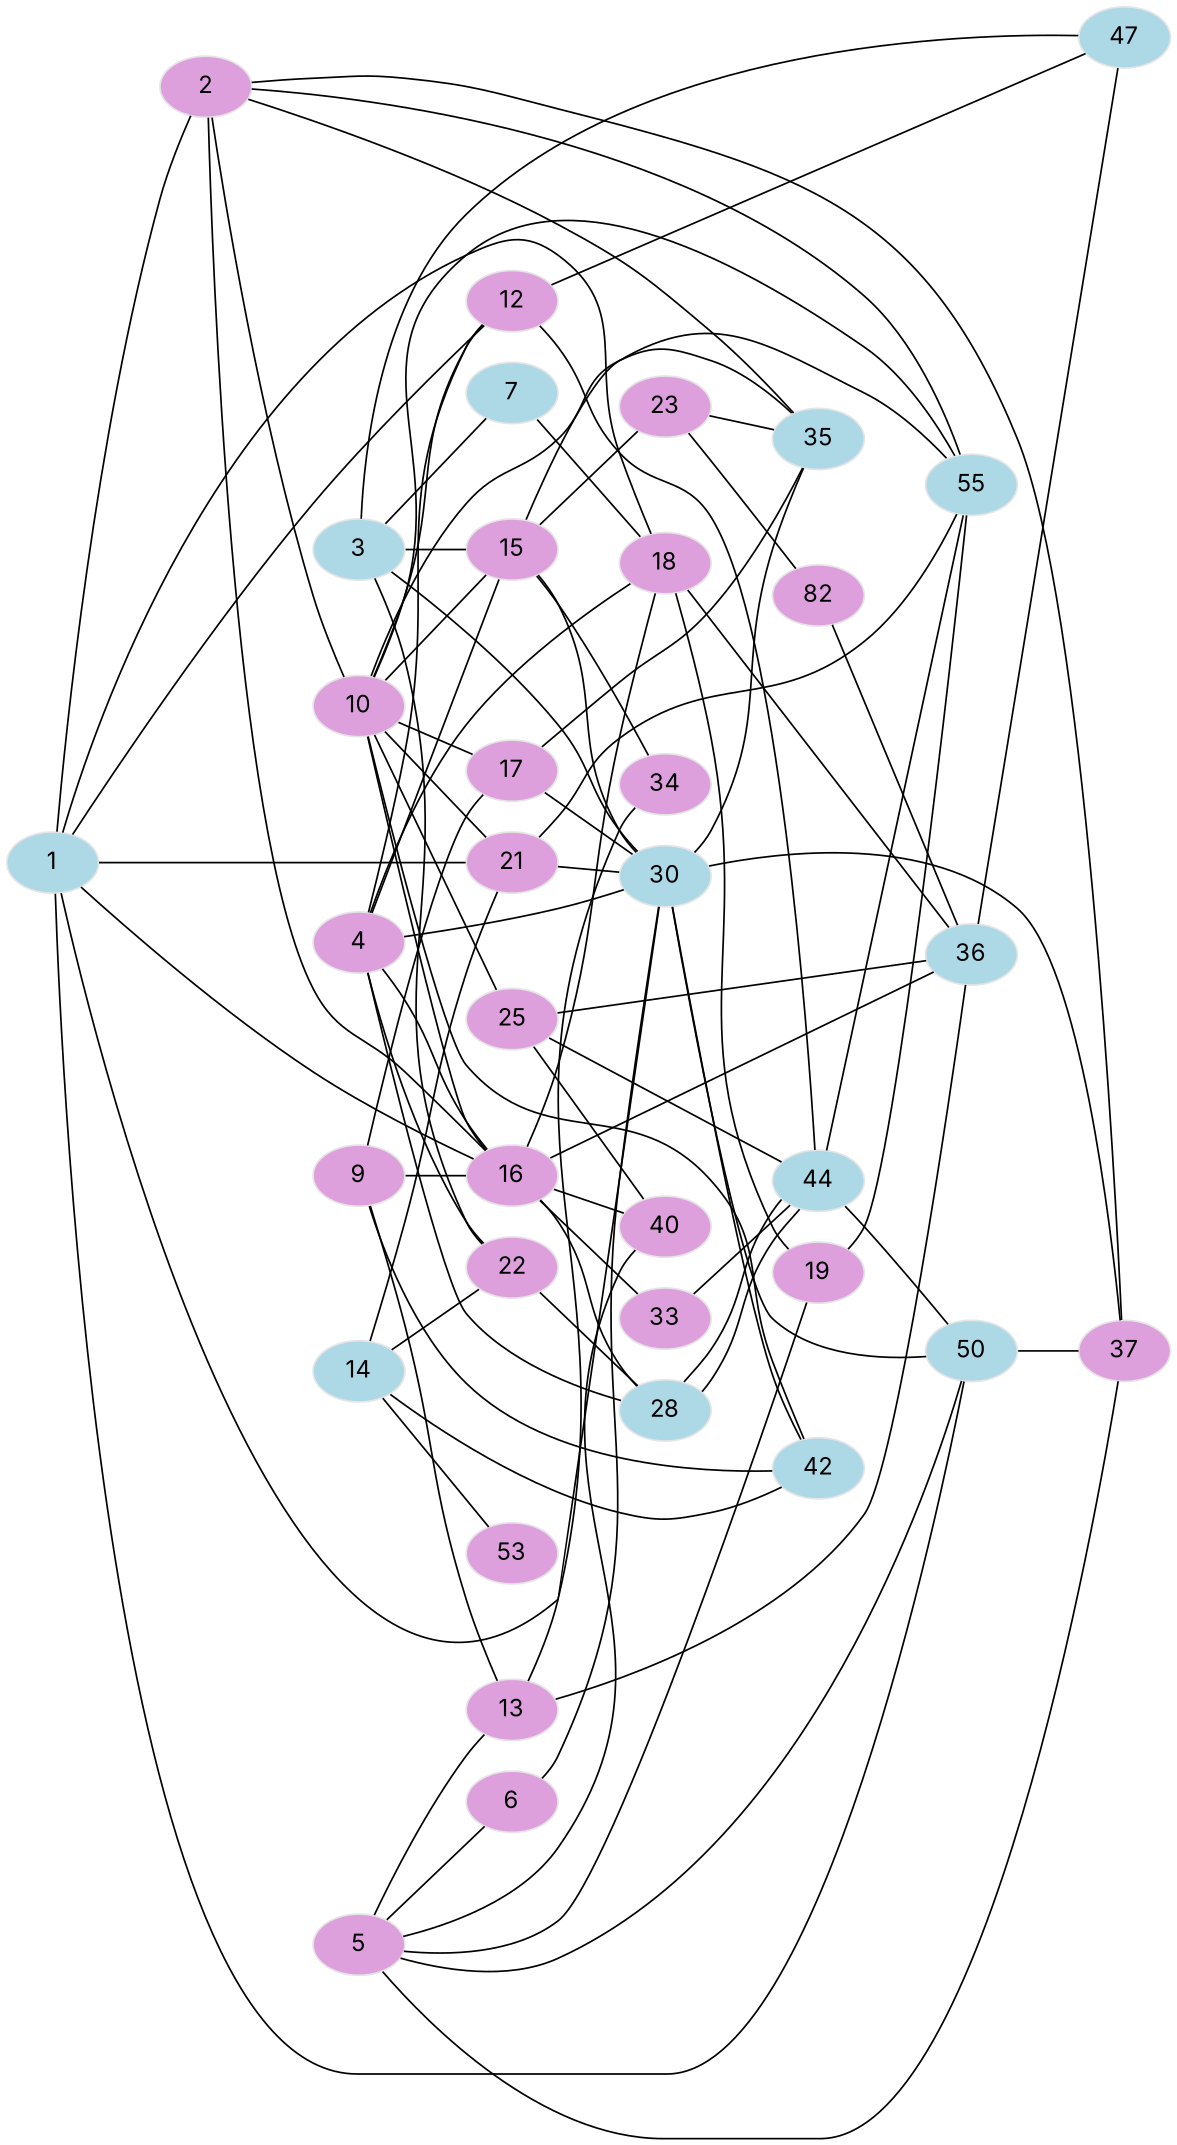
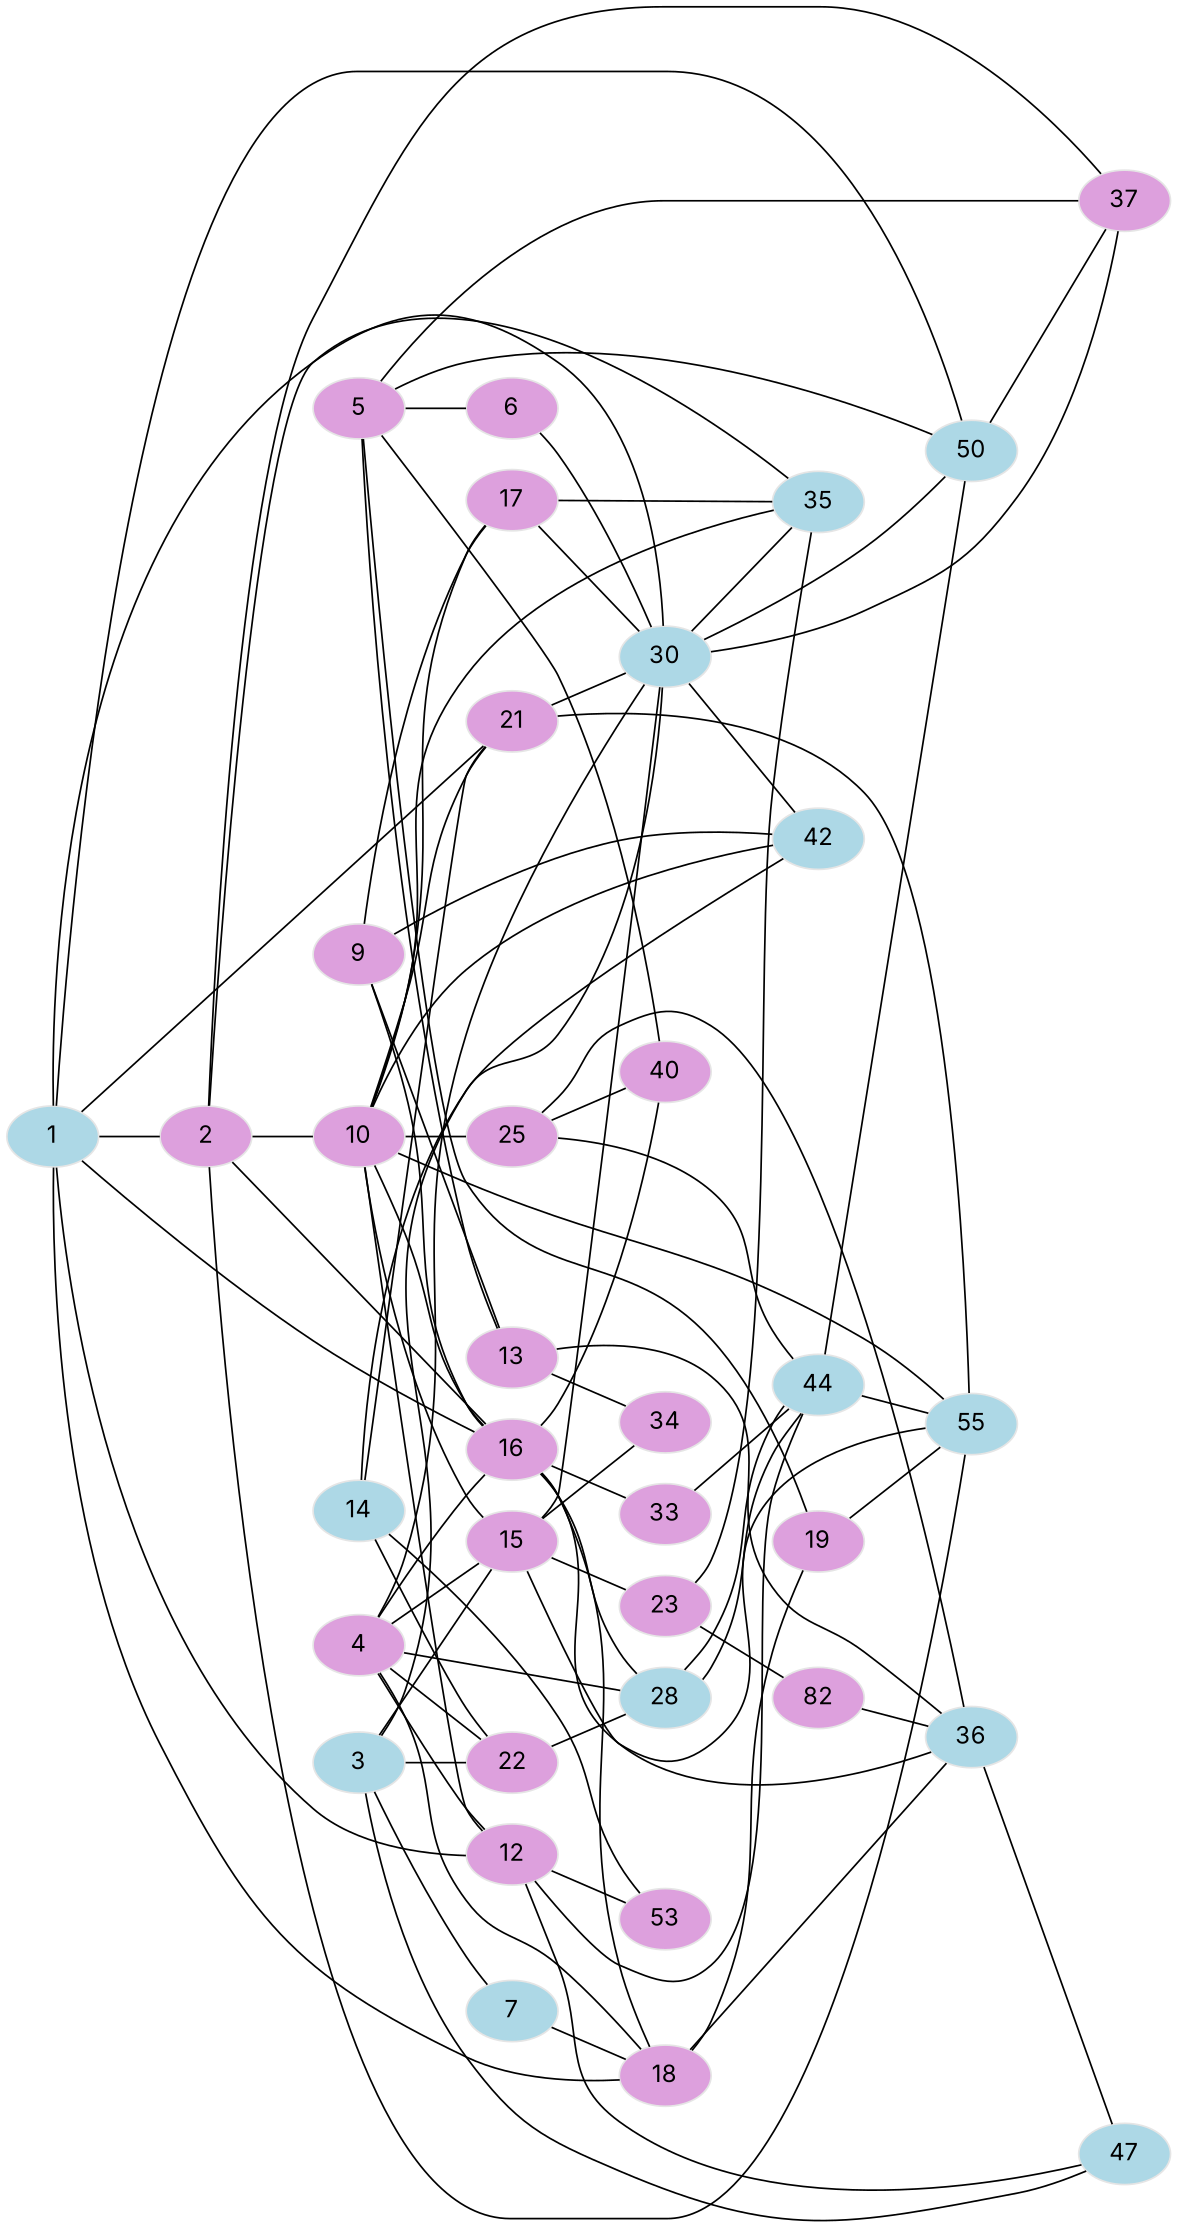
none -> (589, 1887)
